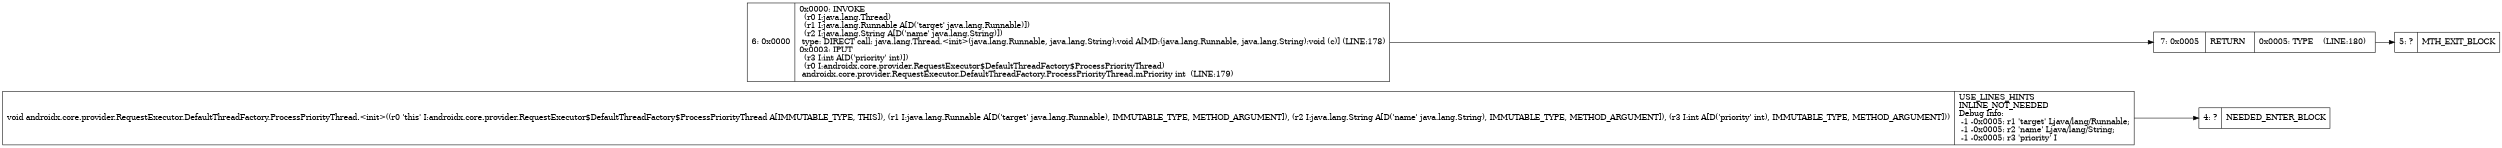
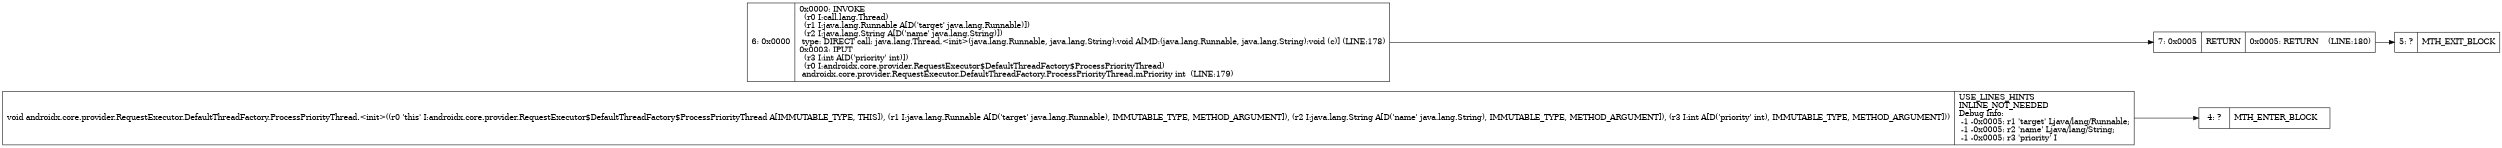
(845, 18) -> (844, 18)
(2312, 42) -> (2310, 42)
(2276, 118) -> (2276, 118)
